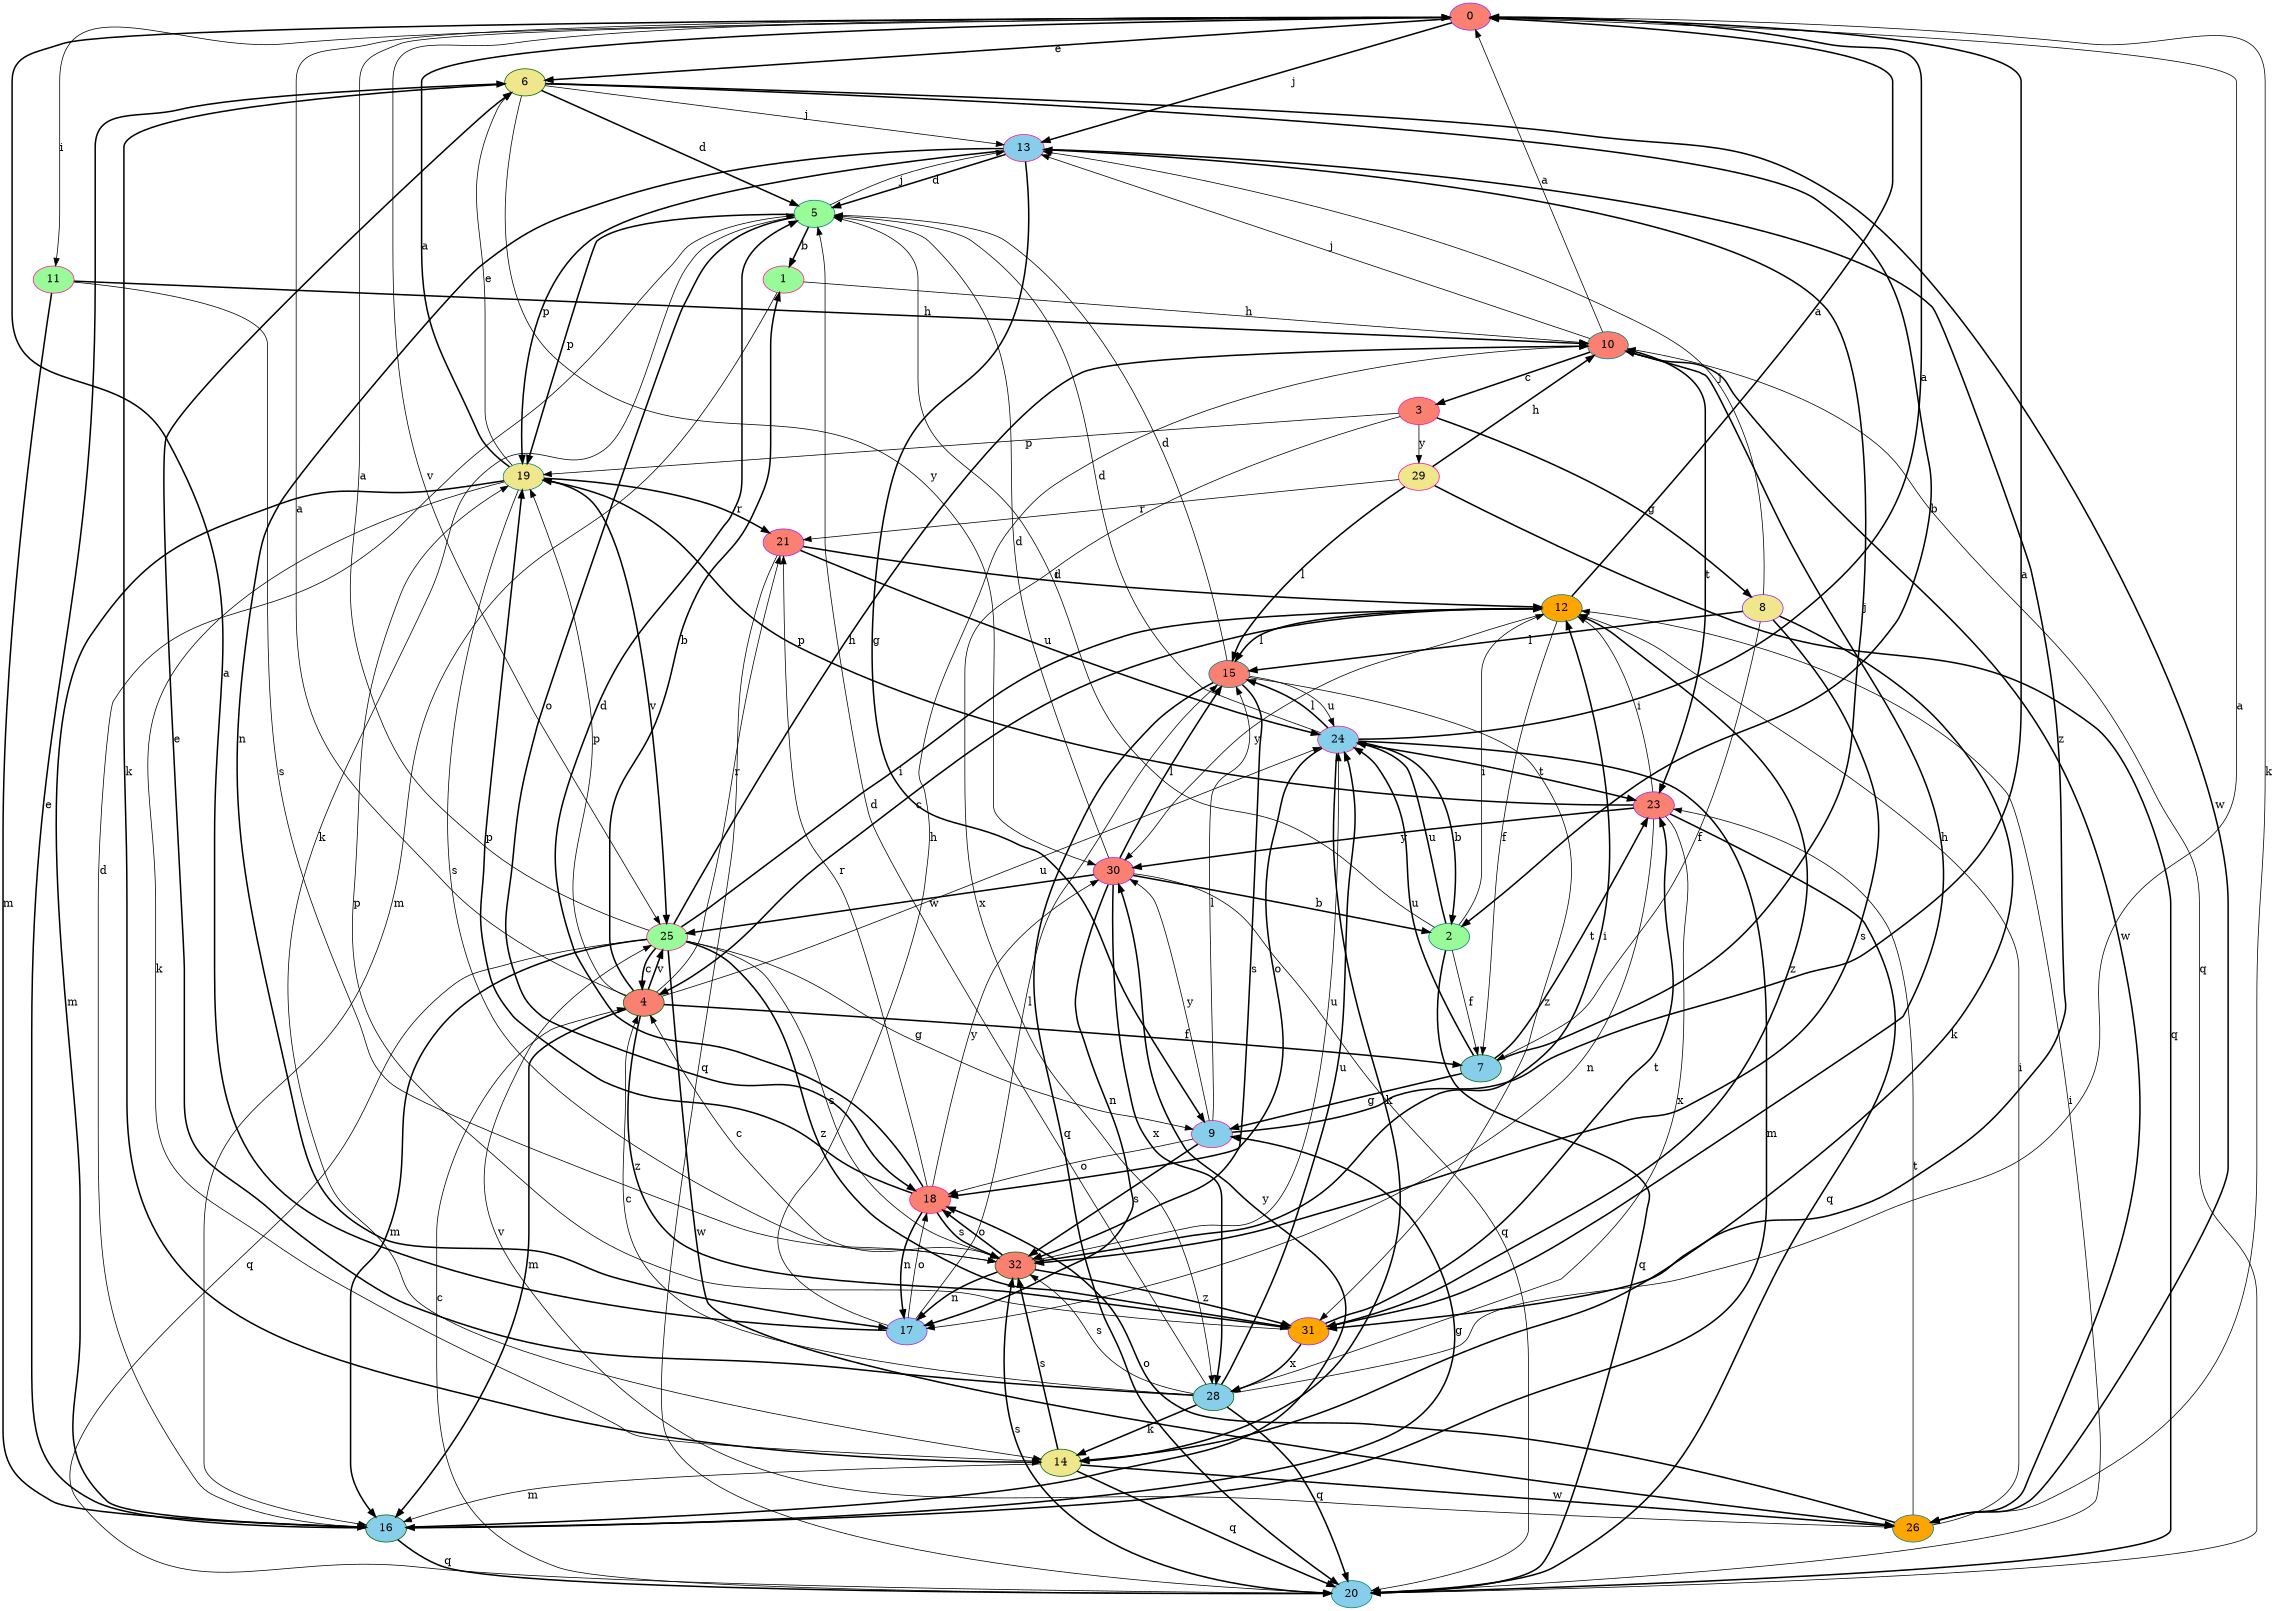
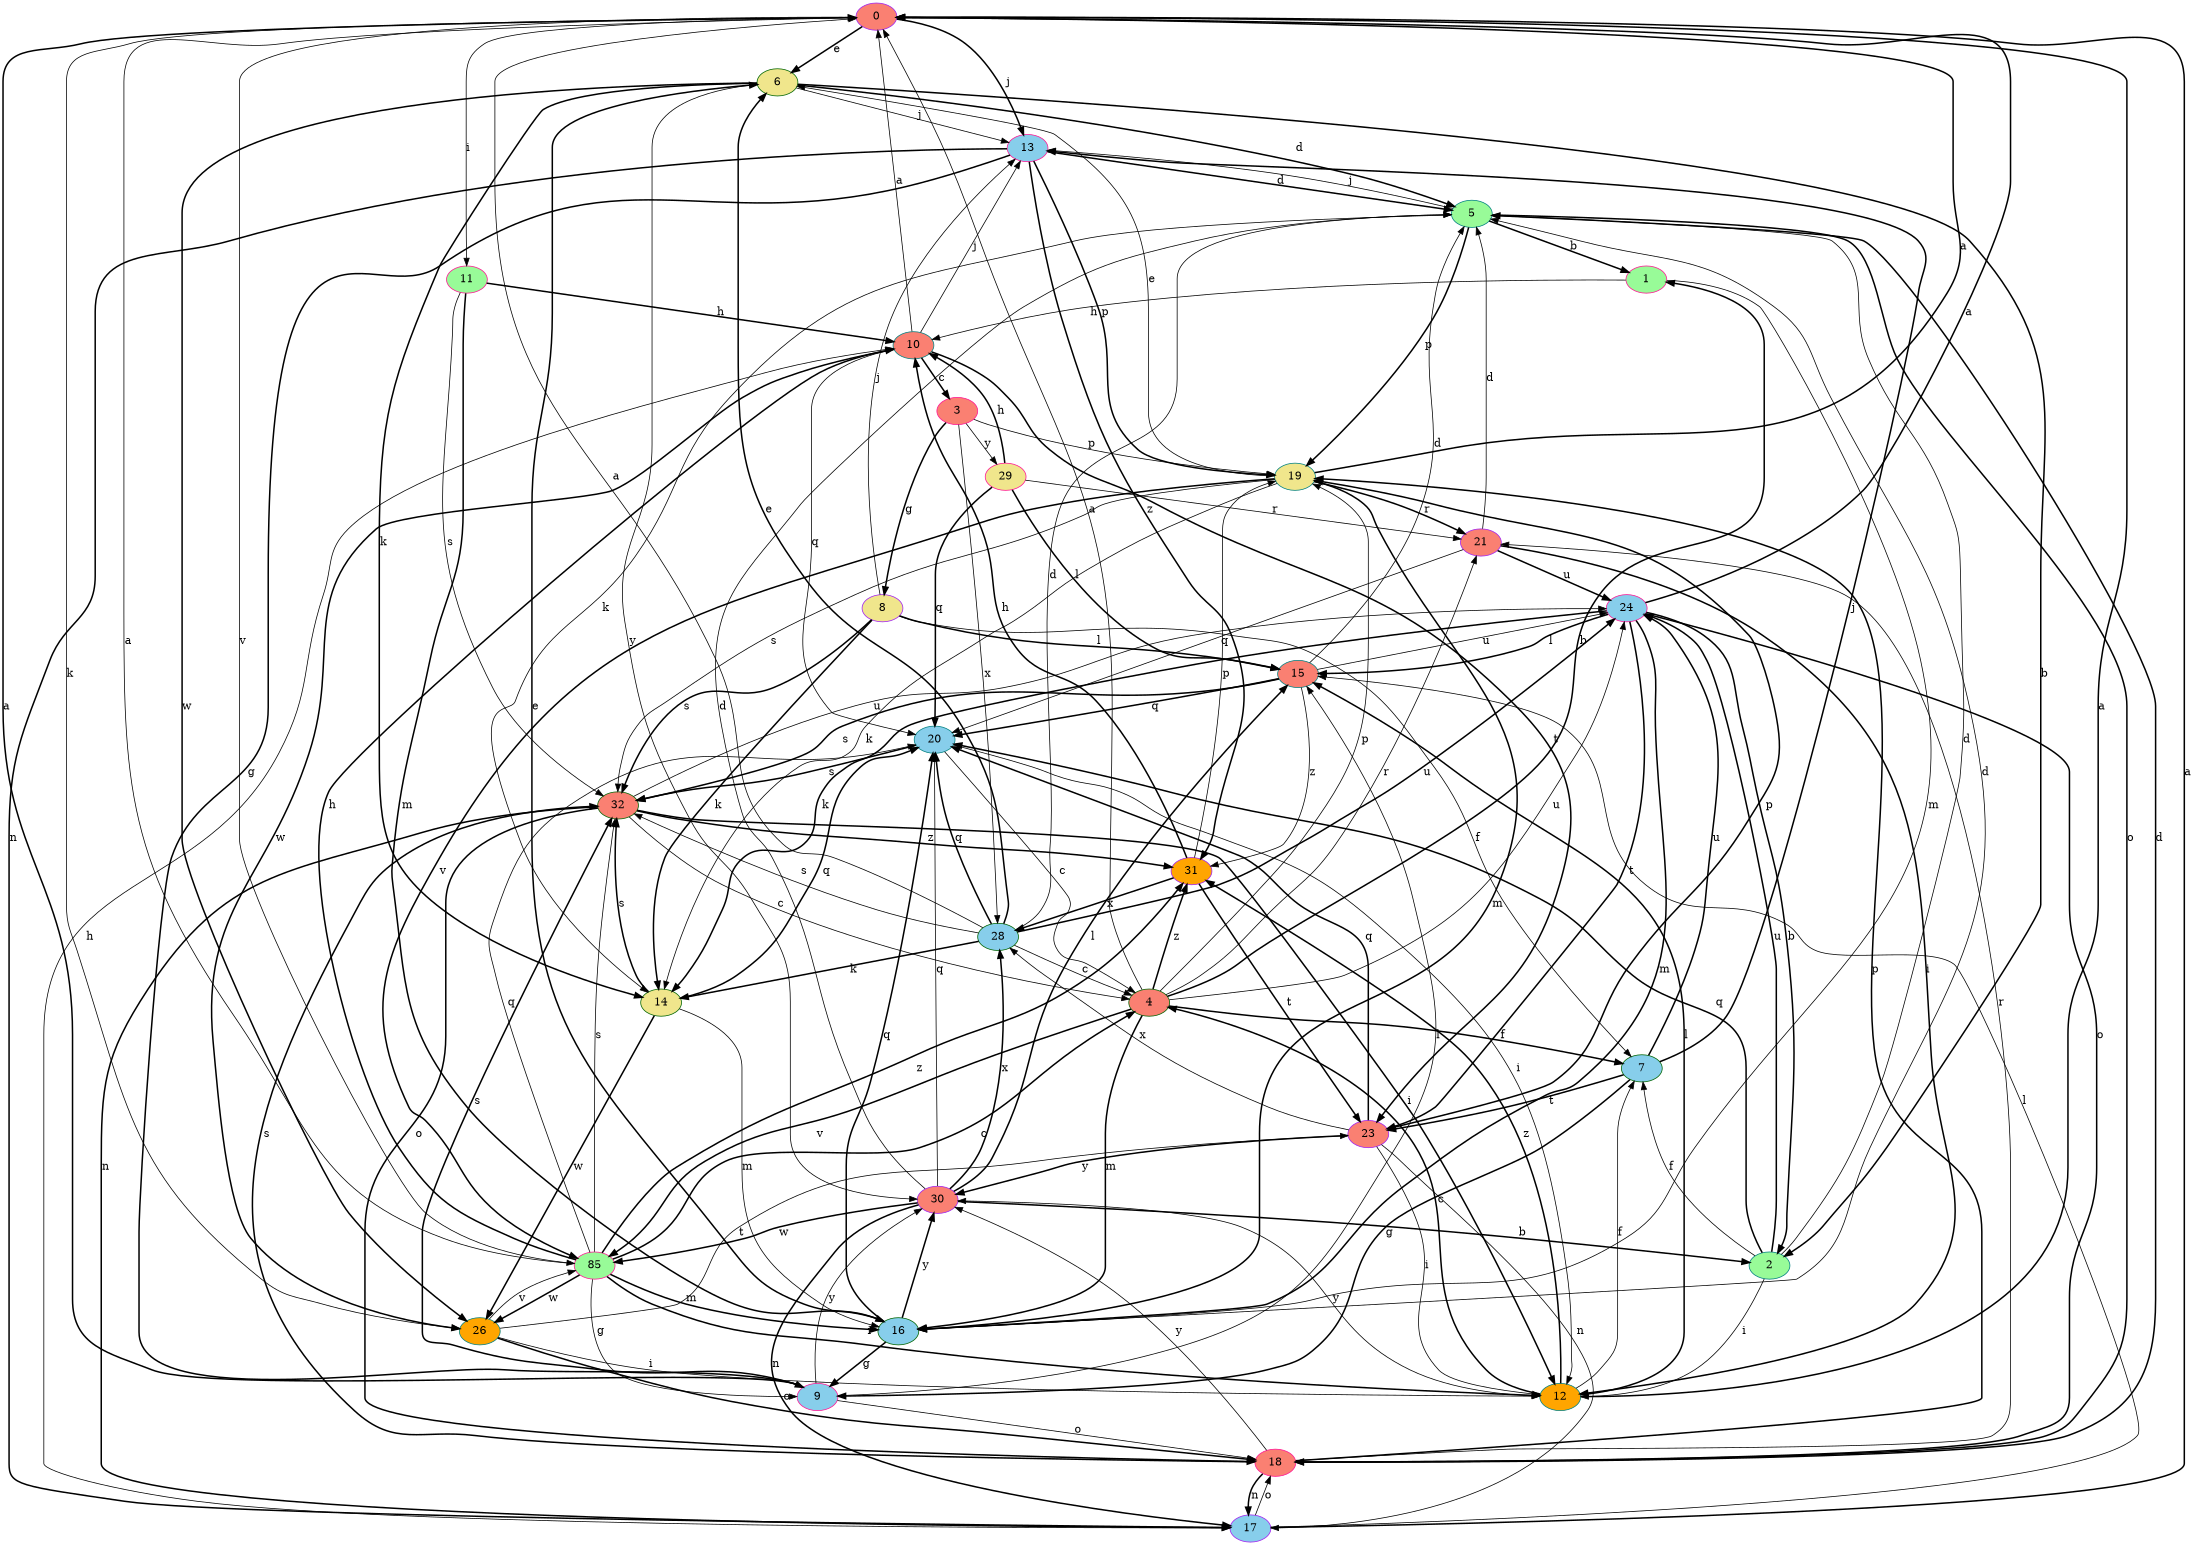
(1096, 477) -> (1486, 381)
(667, 937) -> (595, 1266)
(2237, 1243) -> (811, 550)
